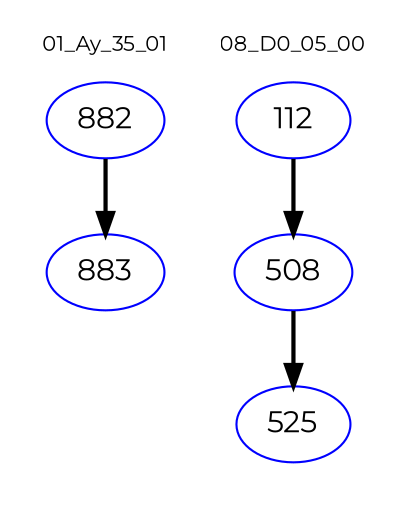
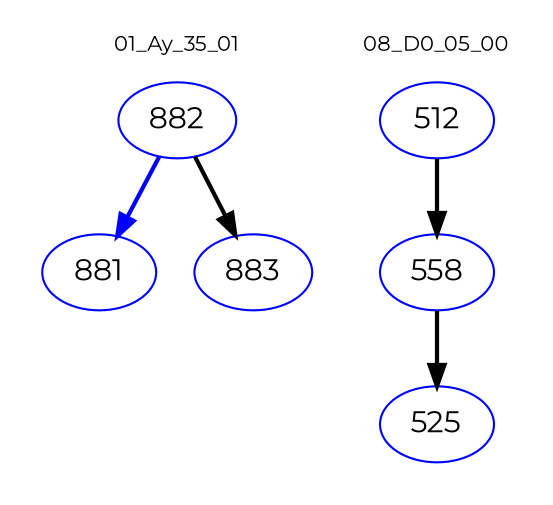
(293, 120) -> (437, 120)
none -> (99, 272)
(293, 272) -> (437, 272)
